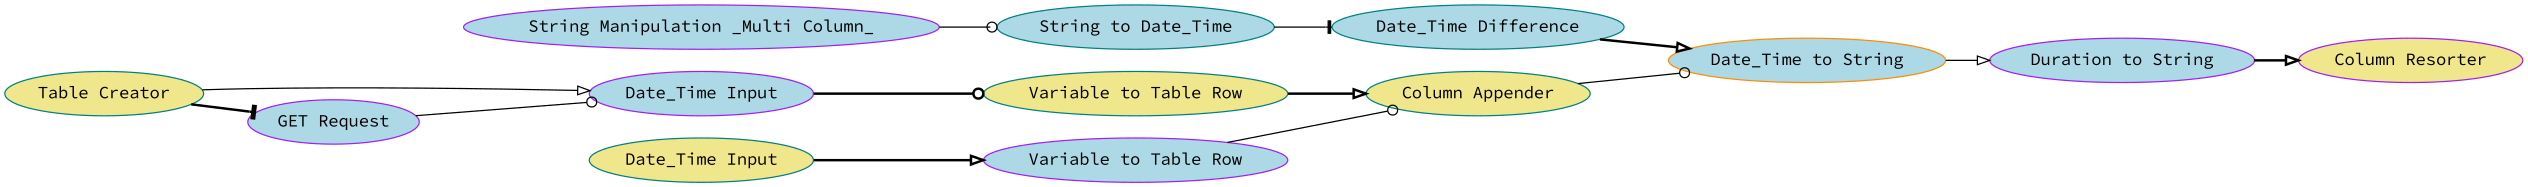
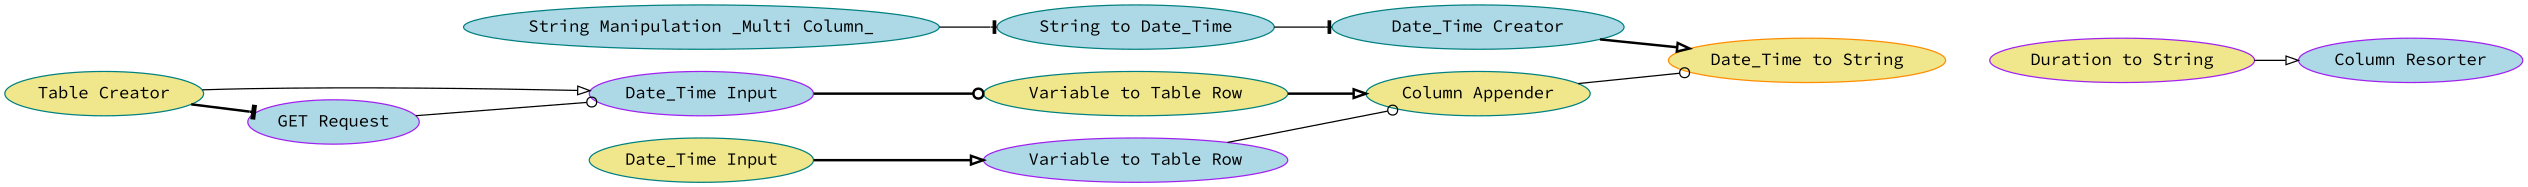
(701, 27) -> (701, 27)
(965, 27) -> (965, 27)
(1478, 27) -> (1478, 27)
(1807, 60) -> (1807, 60)
(1961, 60) -> none
(2122, 60) -> (2122, 60)
(2270, 60) -> (2270, 60)
(2411, 60) -> (2411, 60)
